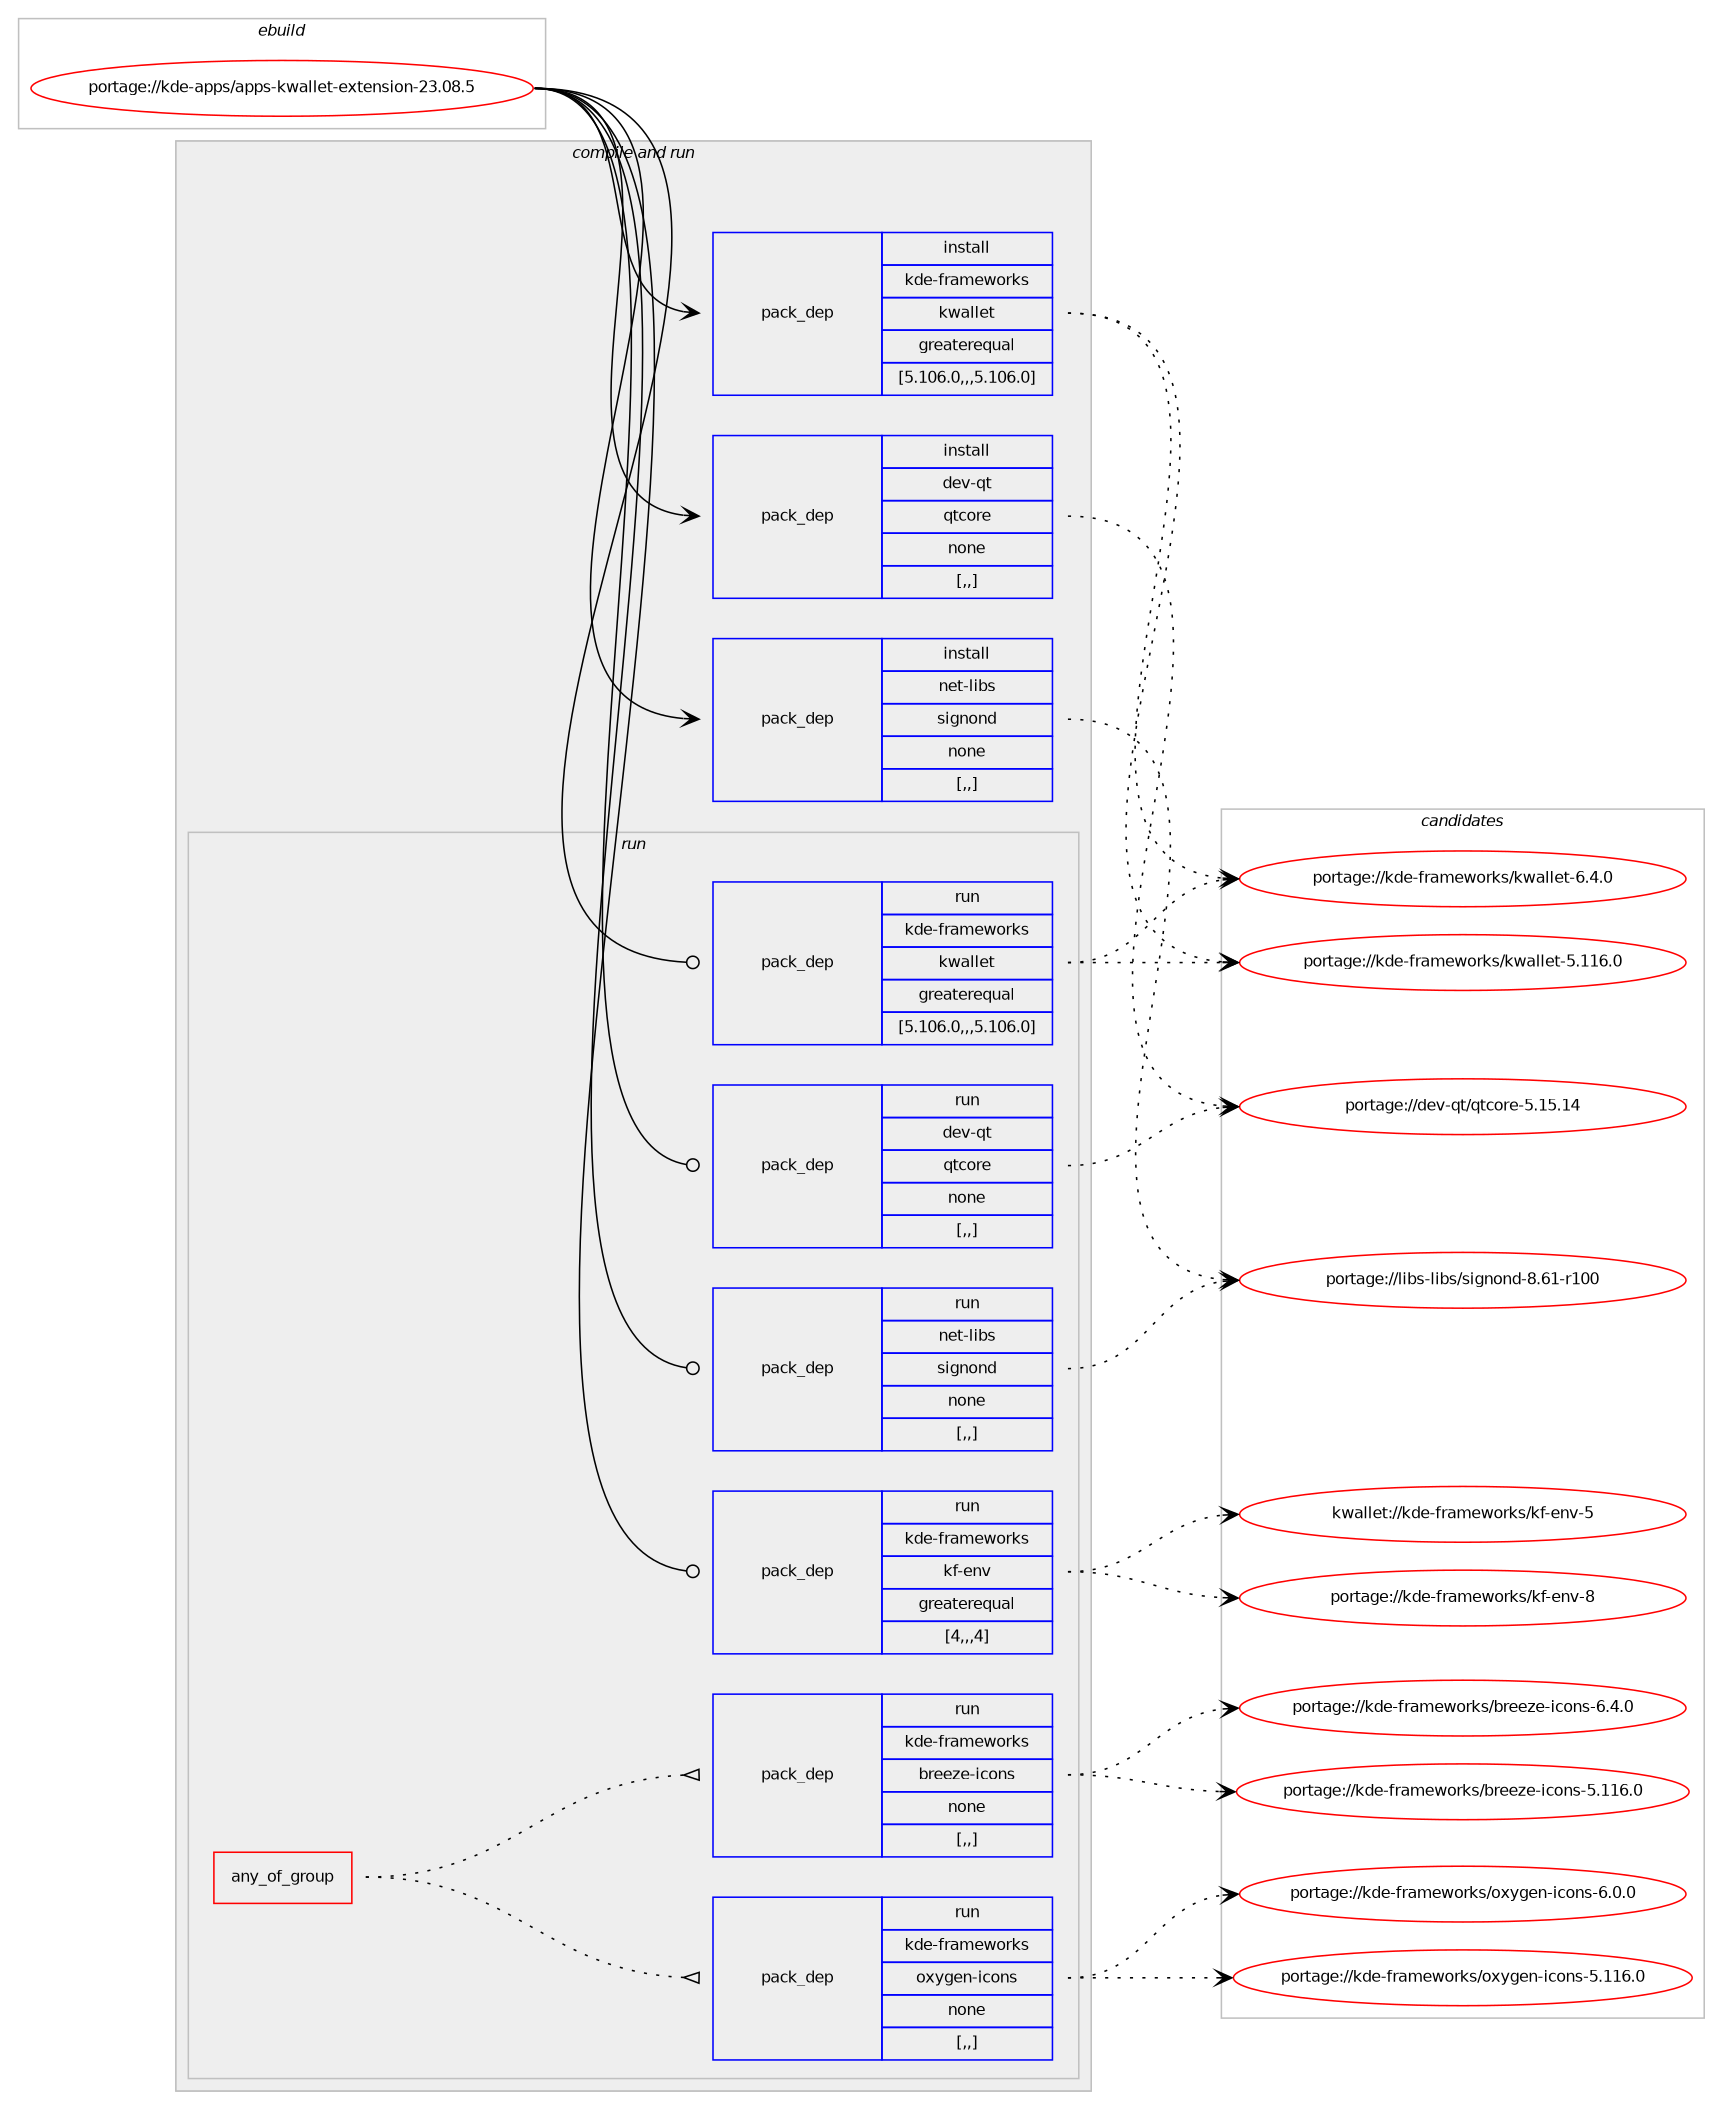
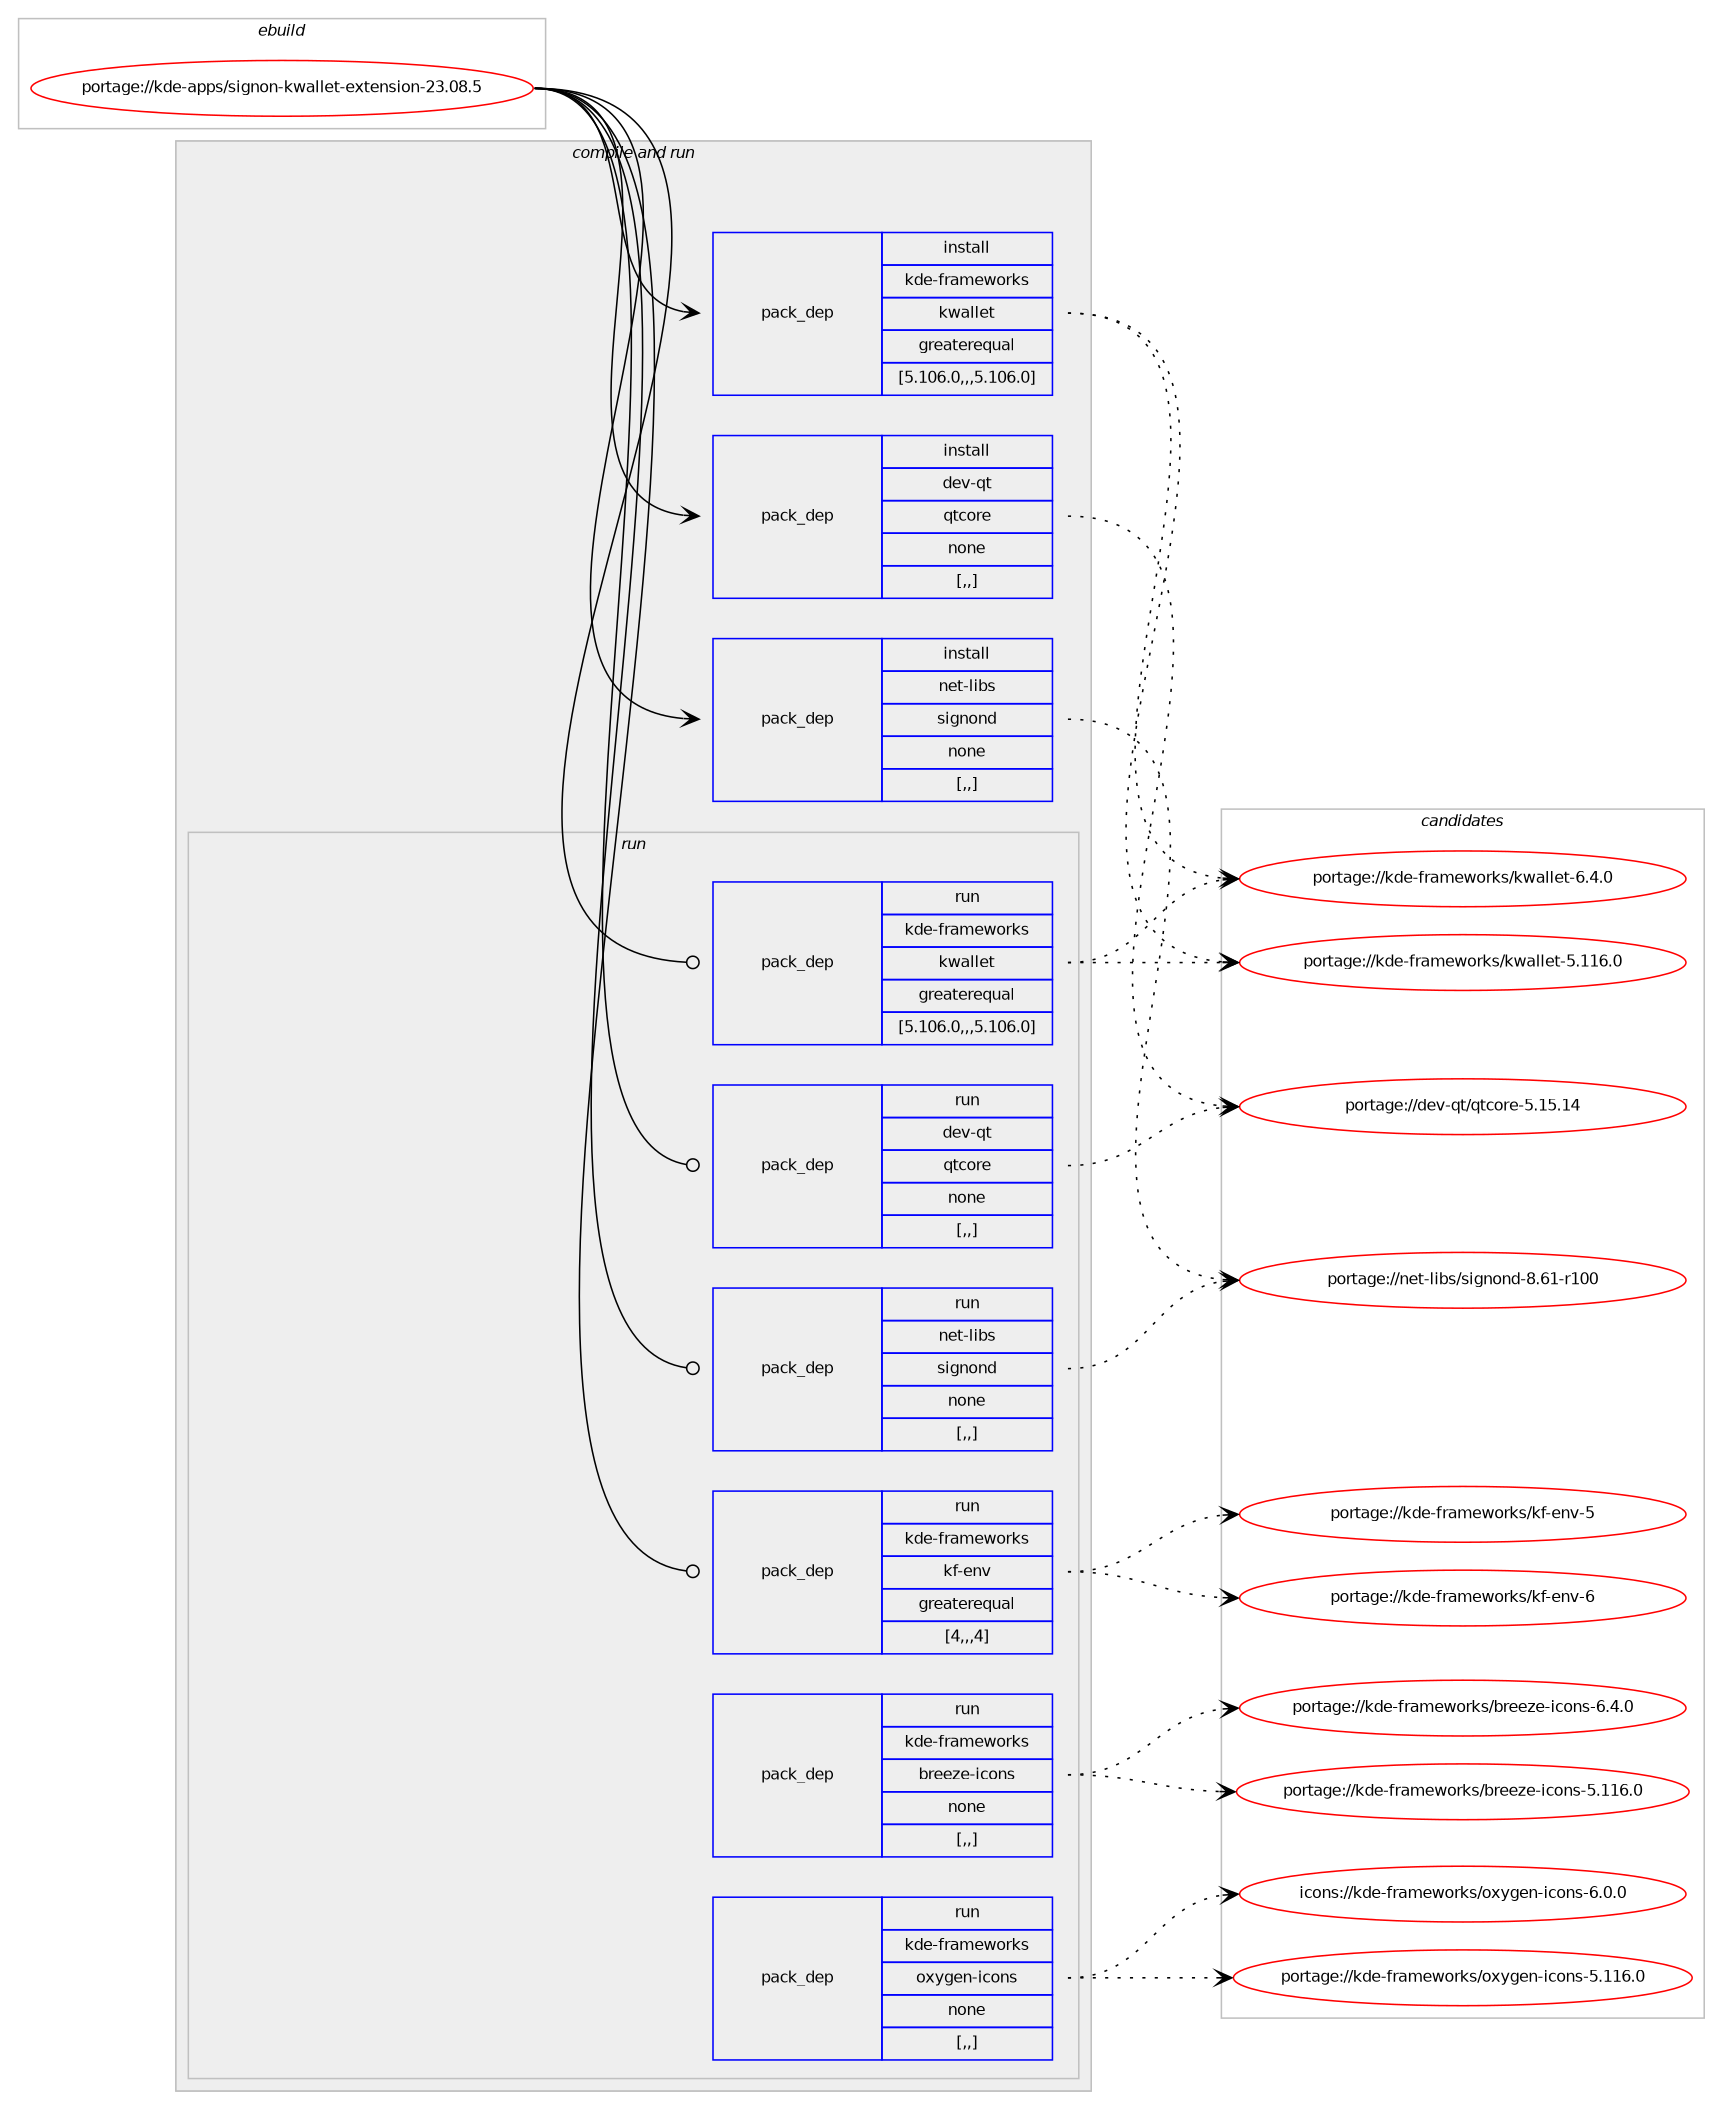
(282, 88) -> (282, 88)
(1463, 1280) -> (1463, 1280)
(1463, 1514) -> (1463, 1514)
(1463, 1598) -> (1463, 1598)
(282, 1877) -> none
(1463, 1894) -> (1463, 1894)
